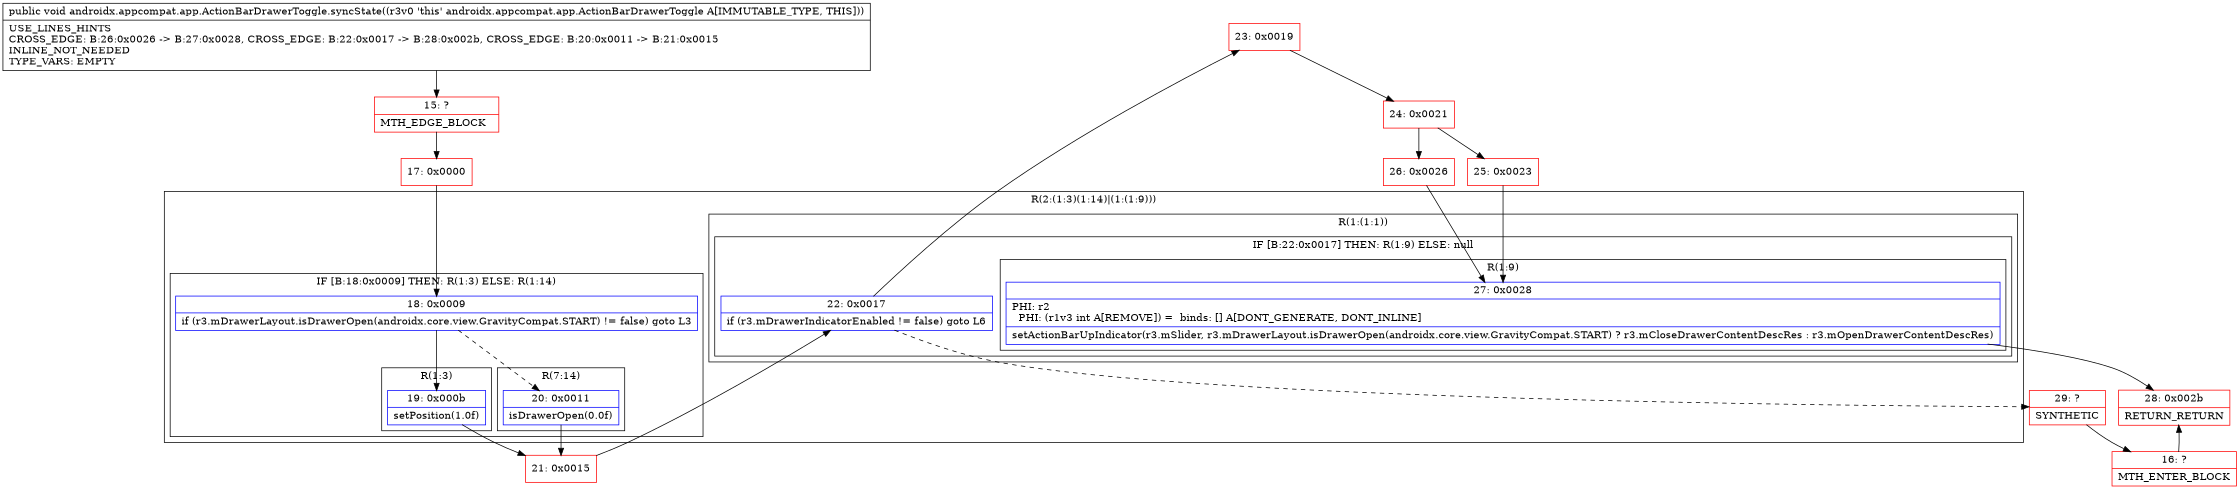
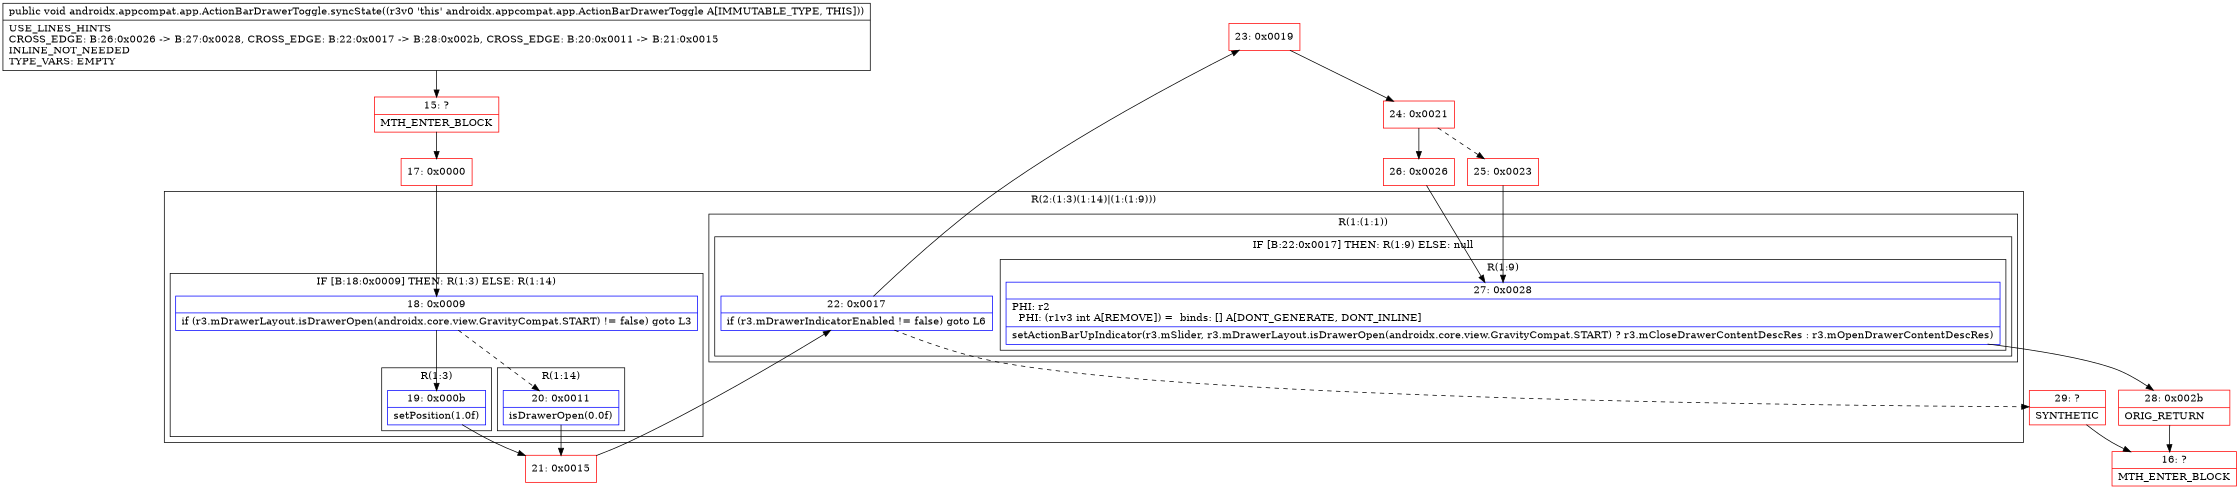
(433, 123) -> (437, 123)
(1458, 141) -> (1458, 141)
(561, 376) -> (561, 376)
(2174, 416) -> (2165, 416)
(2179, 442) -> (2169, 435)
